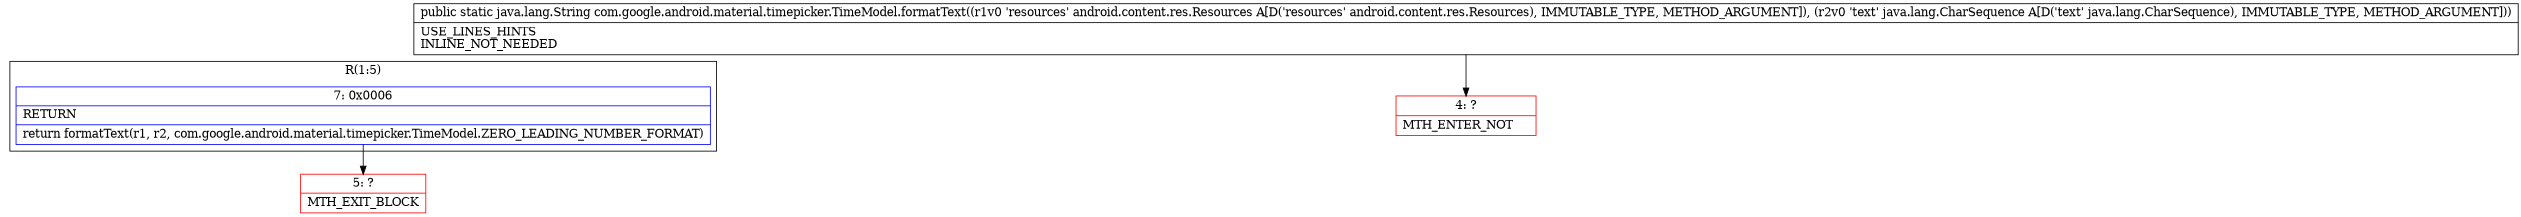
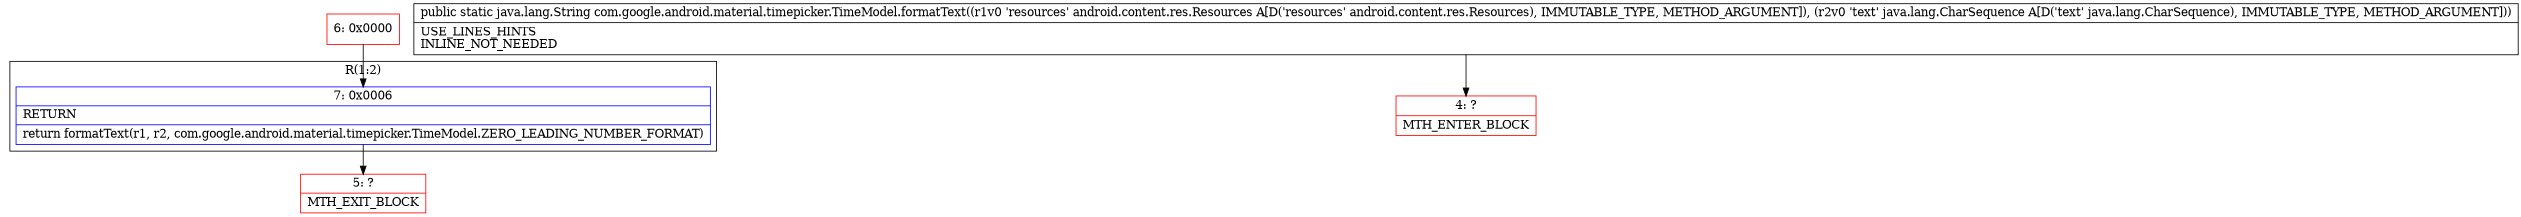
none -> (363, 29)
(363, 71) -> (363, 71)
(1458, 125) -> (1466, 125)
